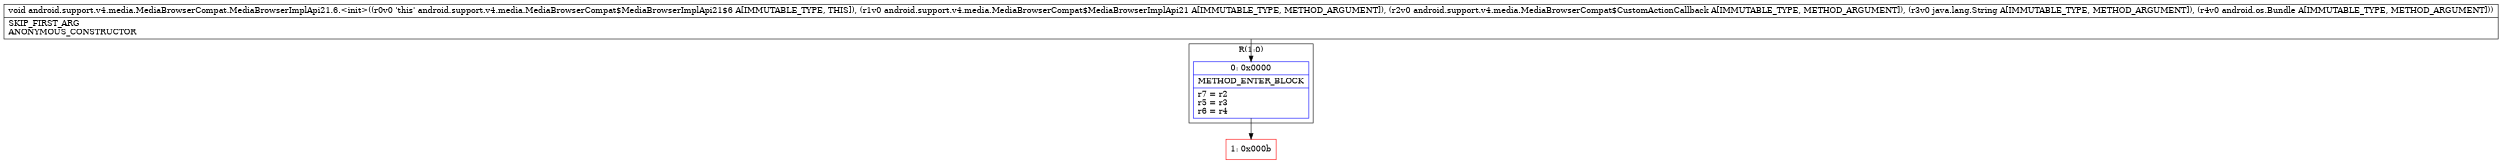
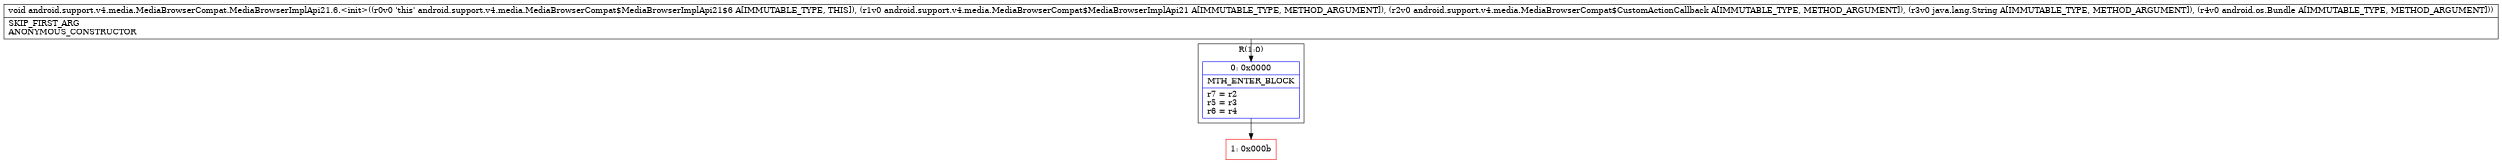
(1251, 81) -> (1251, 81)
